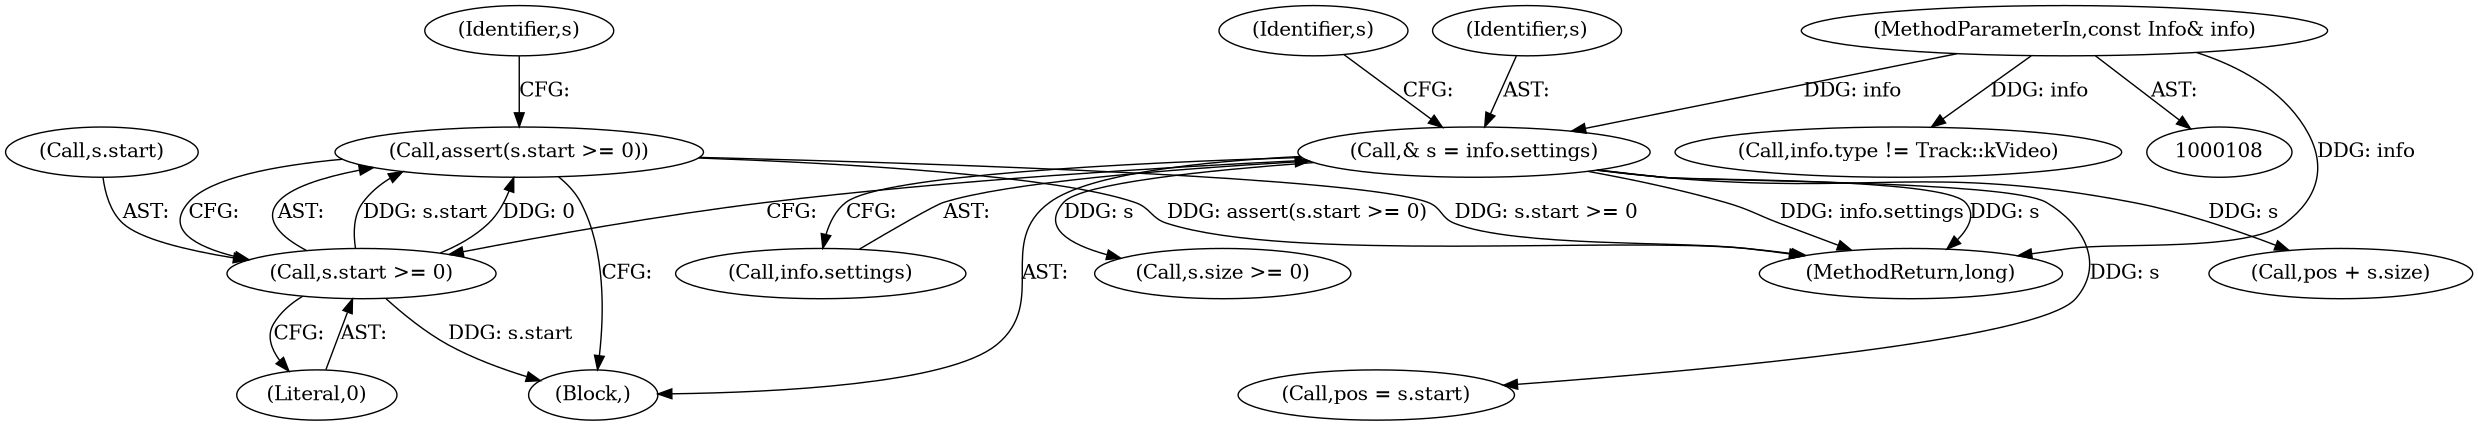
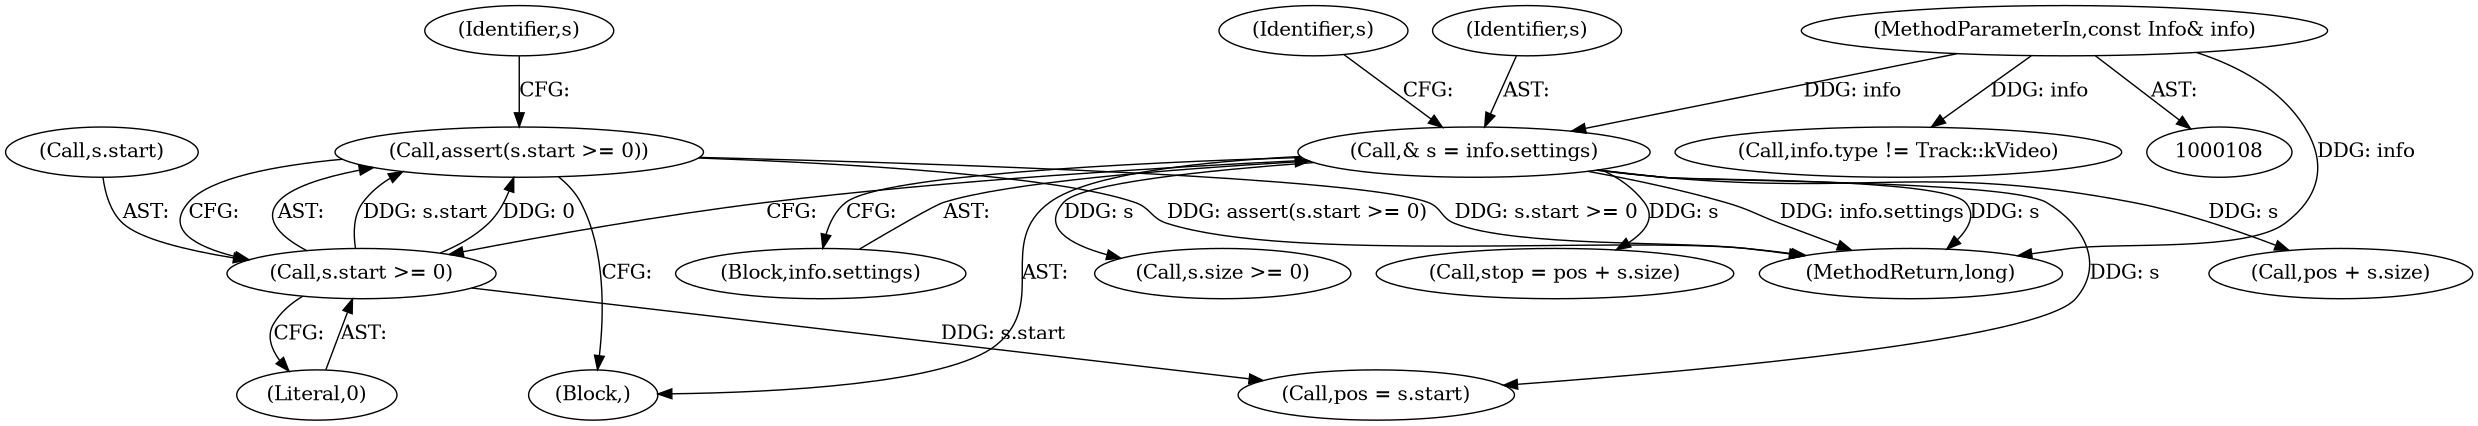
(821, 274) -> (821, 274)
none -> (1555, 274)
(451, 346) -> (860, 334)
